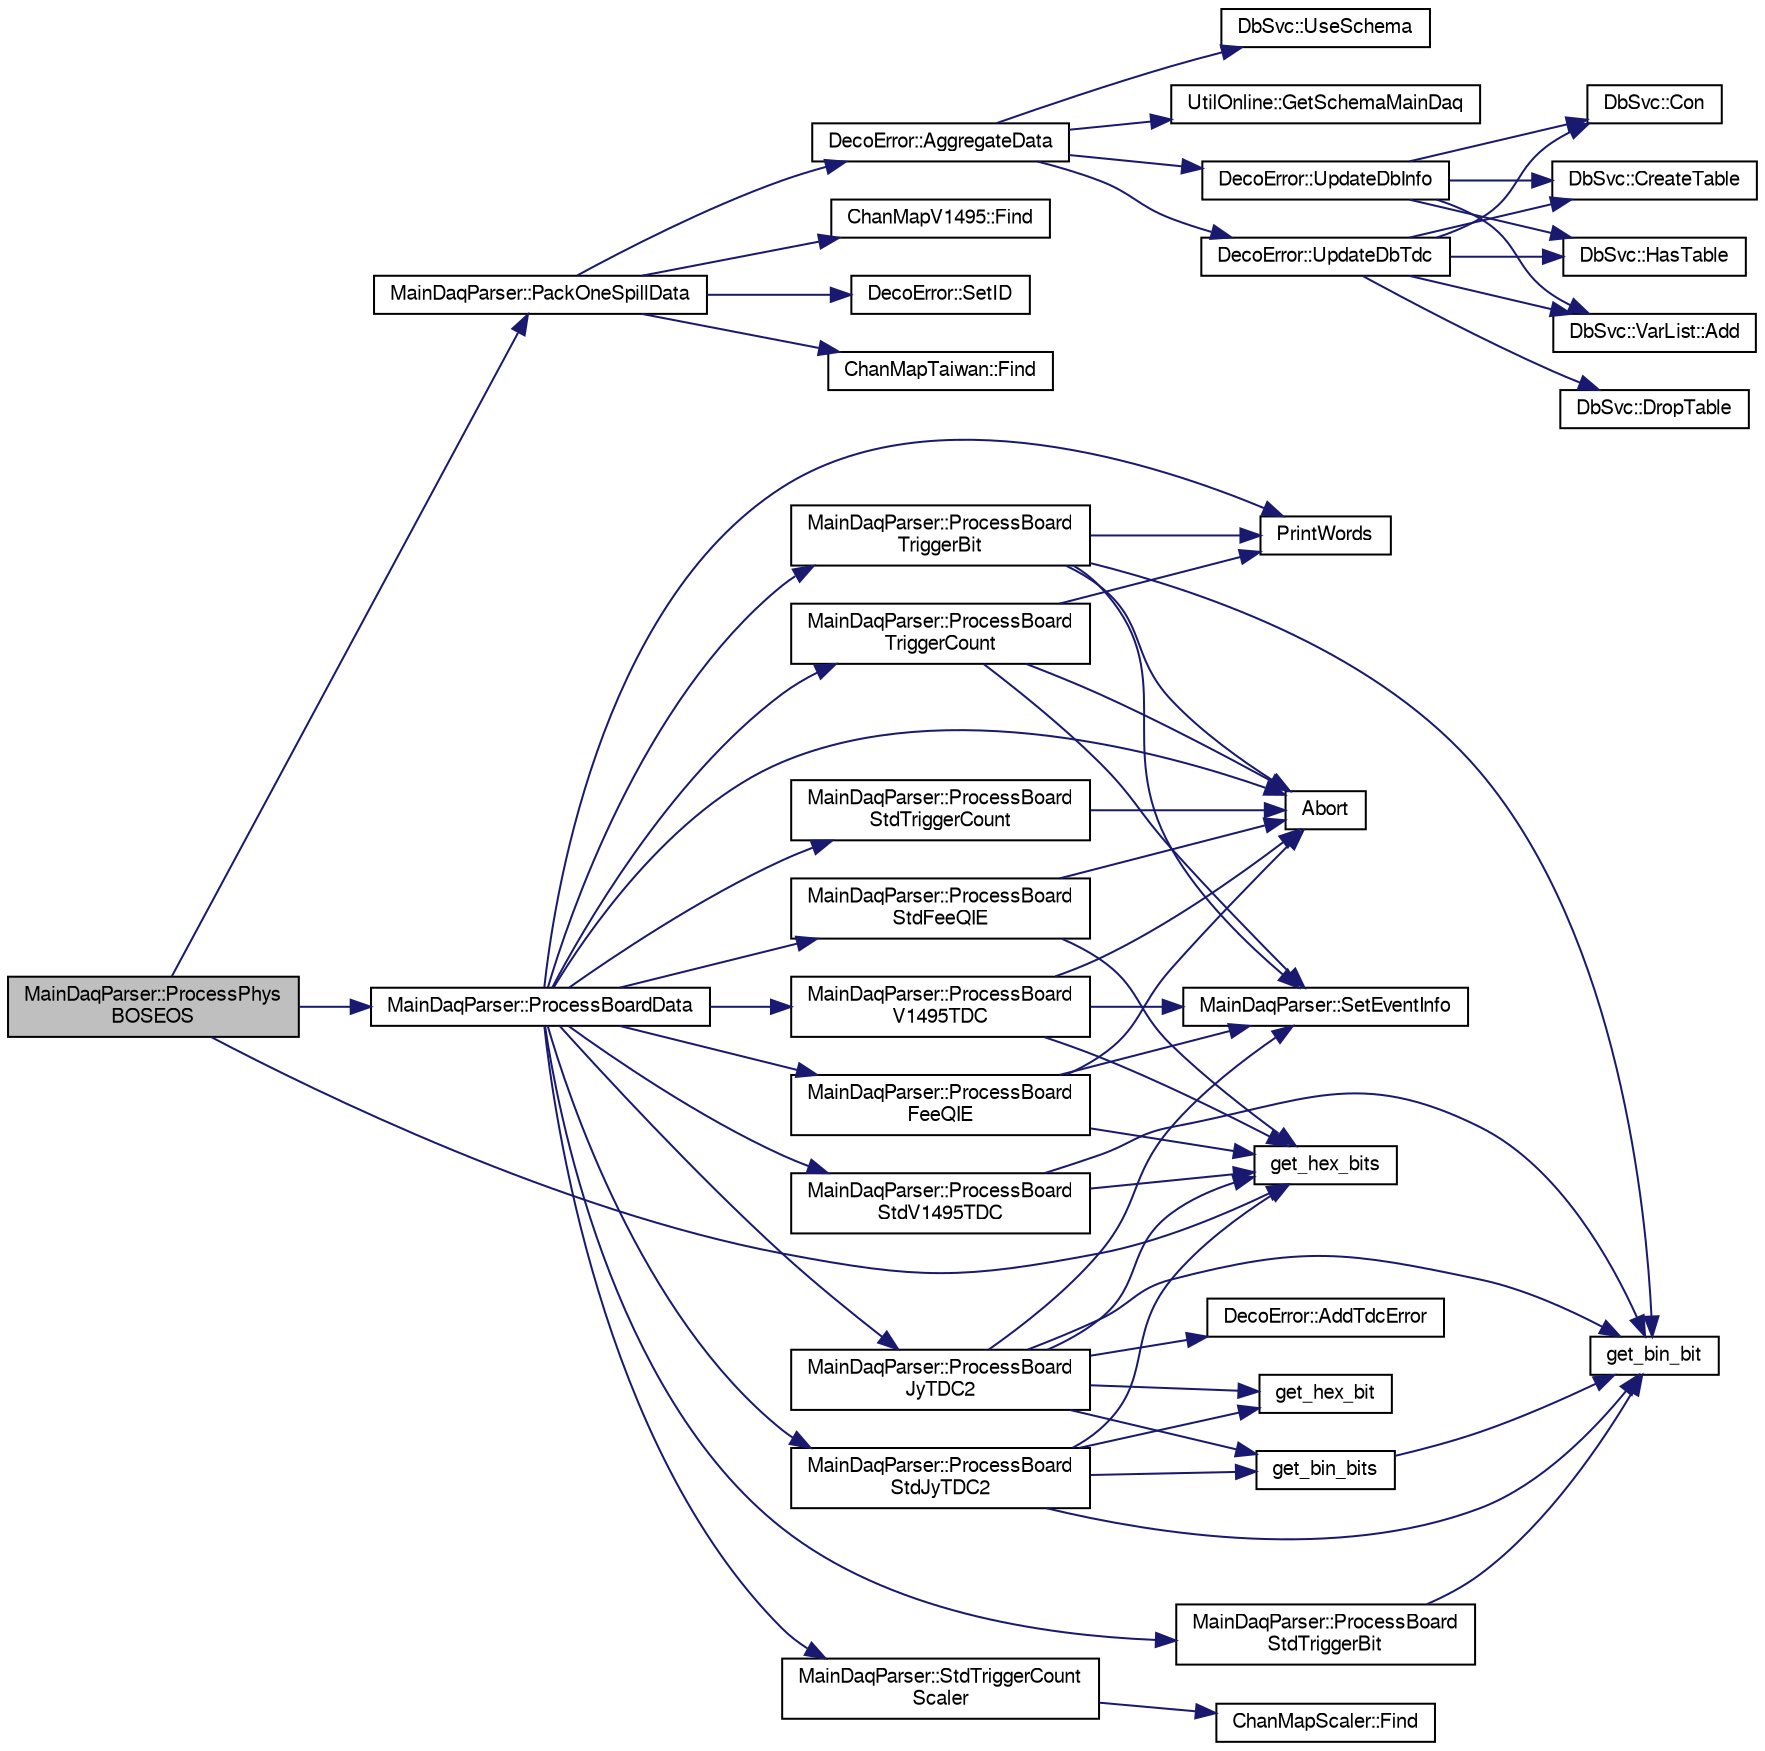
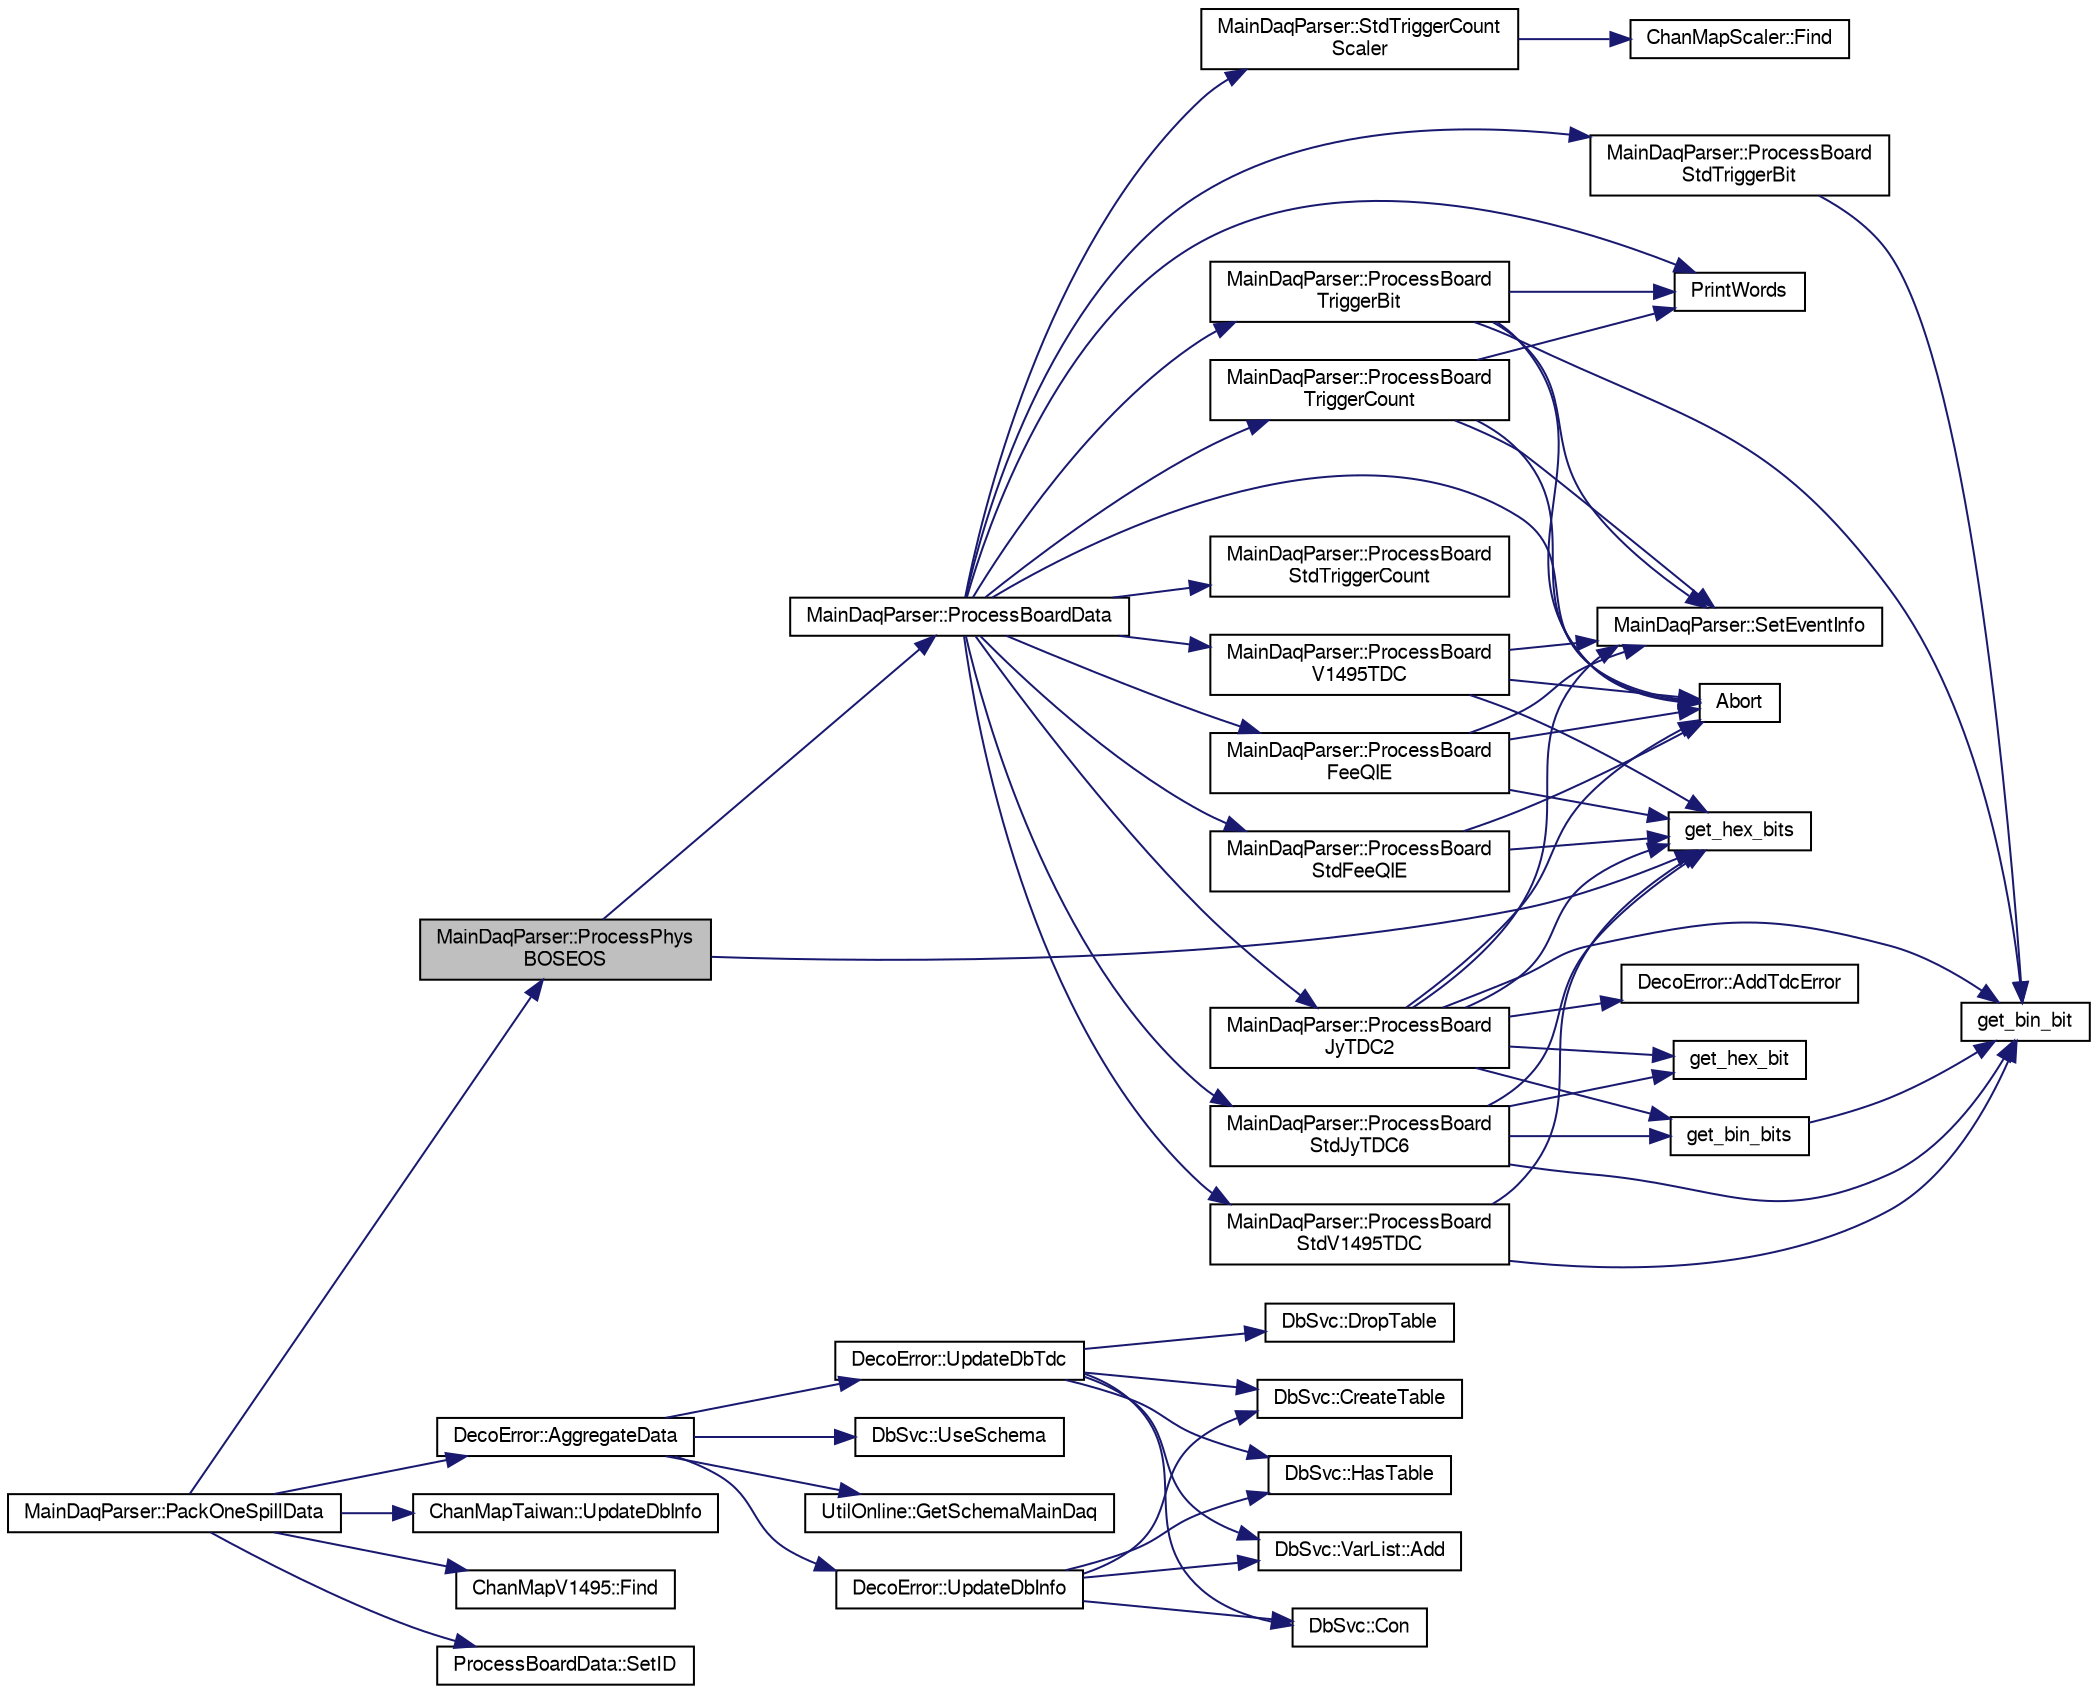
(941, 295) -> (566, 1666)
(941, 371) -> (566, 1513)
(345, 655) -> (360, 1245)
(1177, 810) -> (1562, 832)
(941, 1478) -> (1360, 1136)
